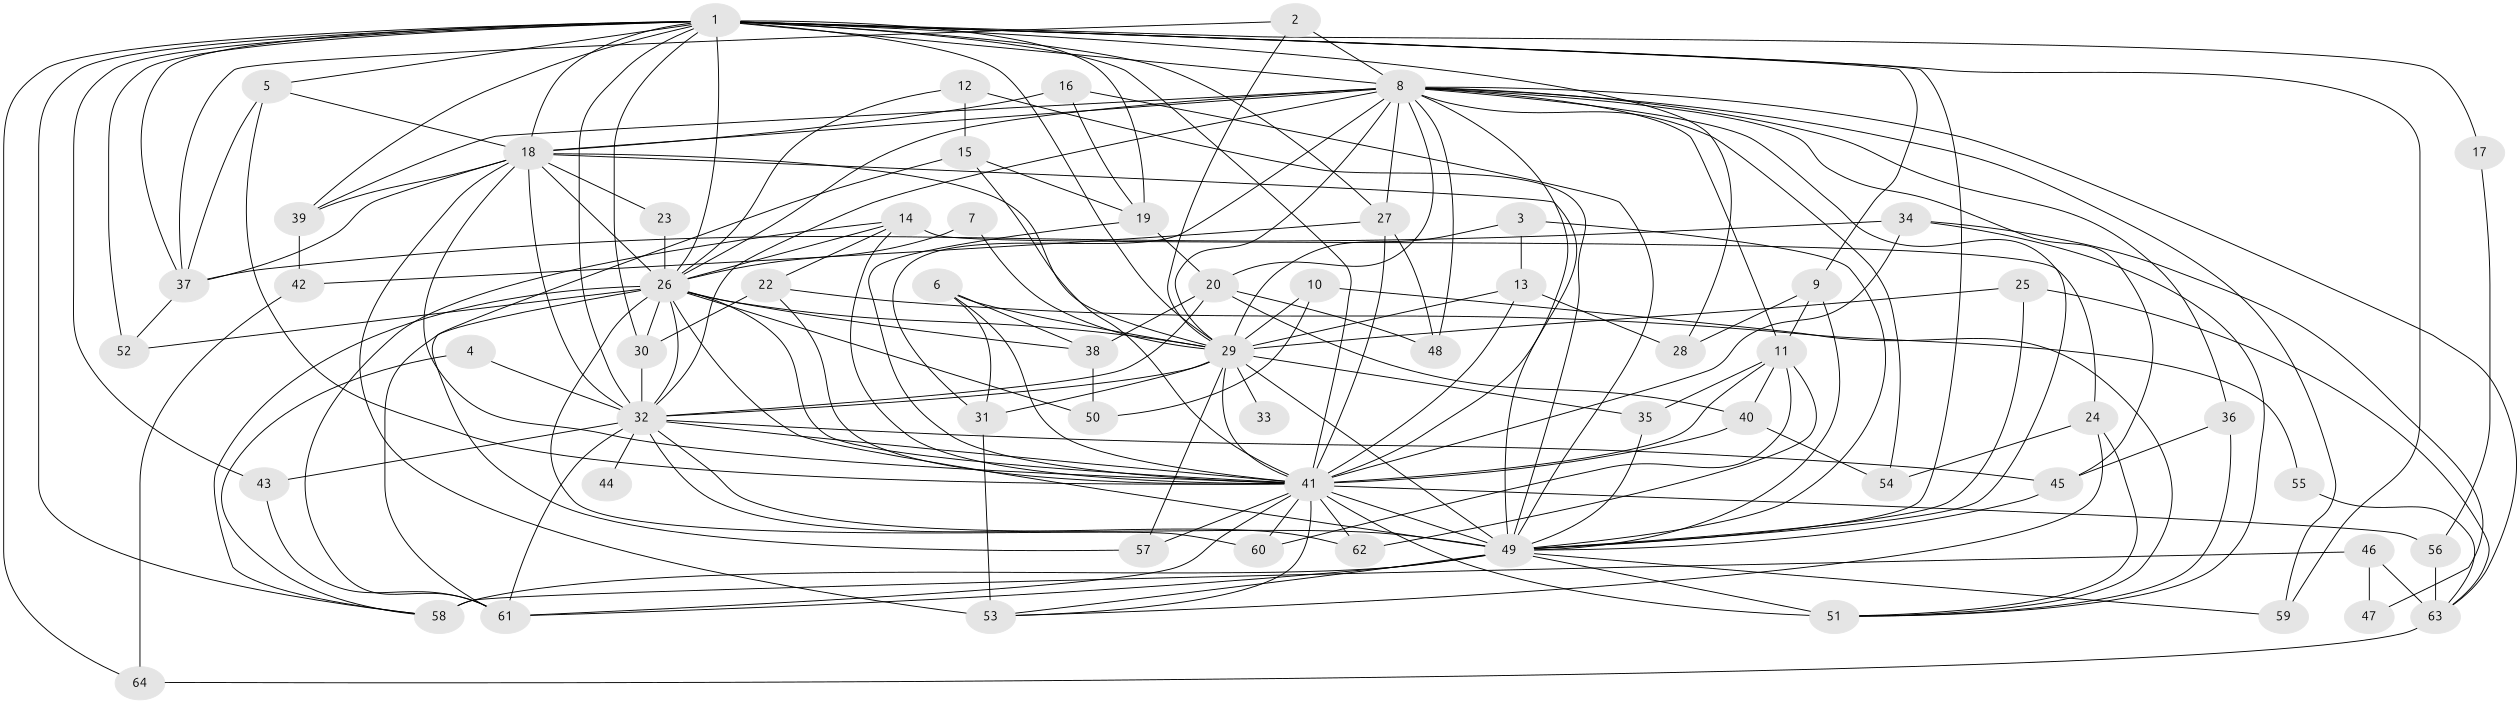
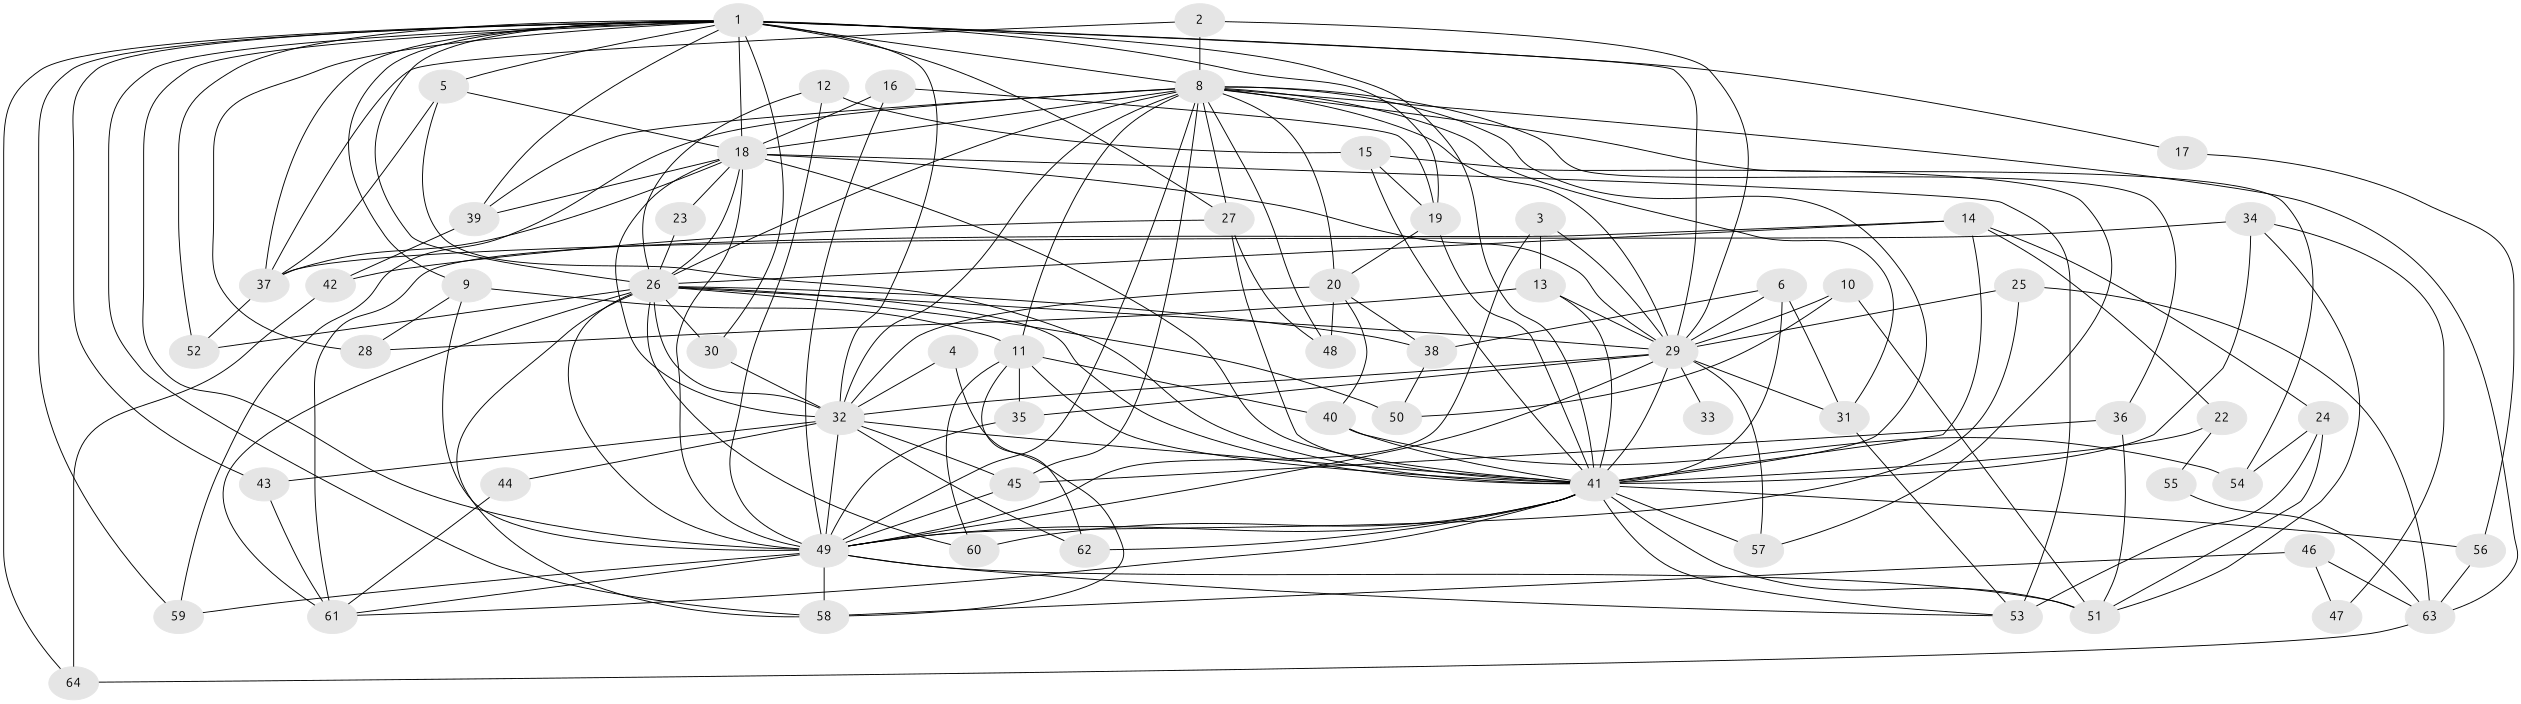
(972, 219) -> none
(702, 320) -> none
(547, 508) -> (419, 551)
